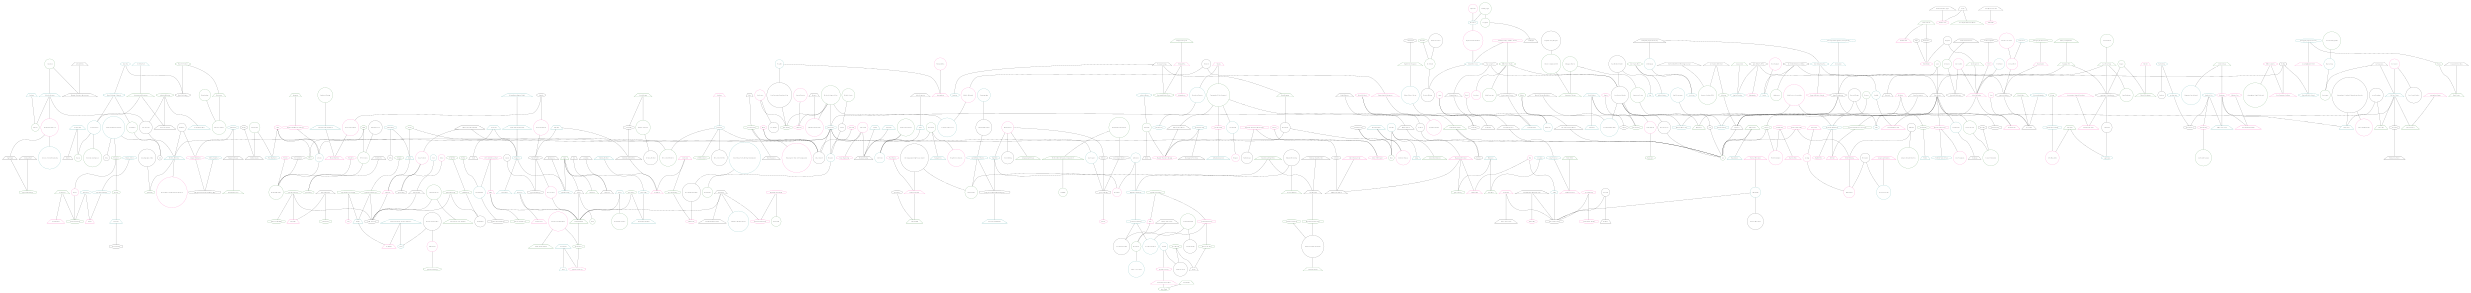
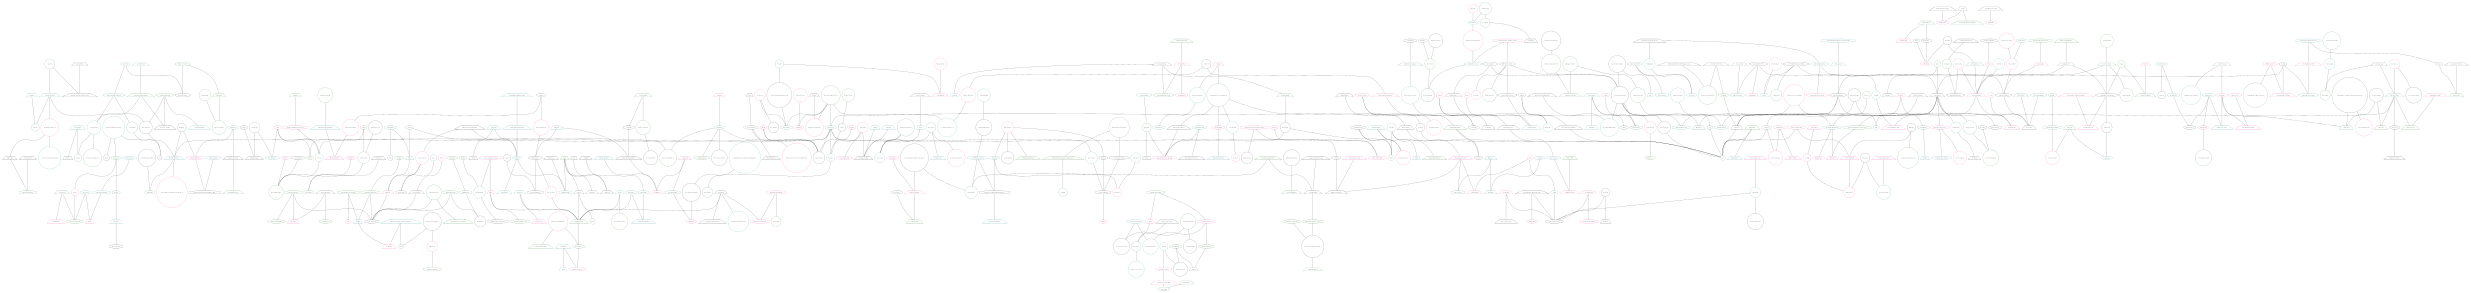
(1136, 192) -> none
